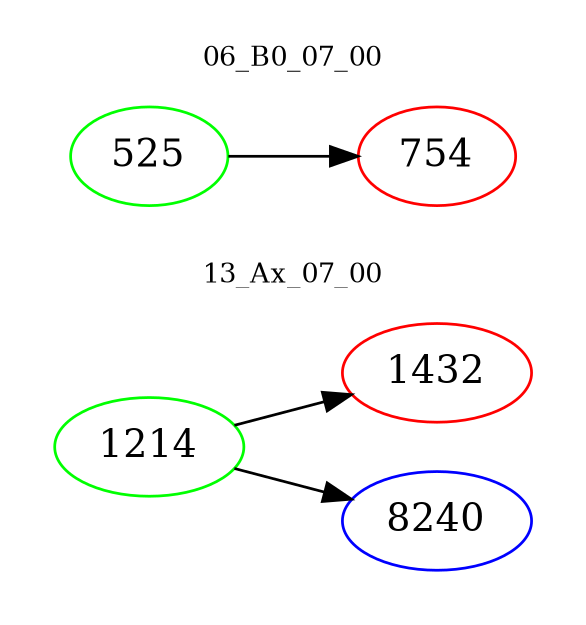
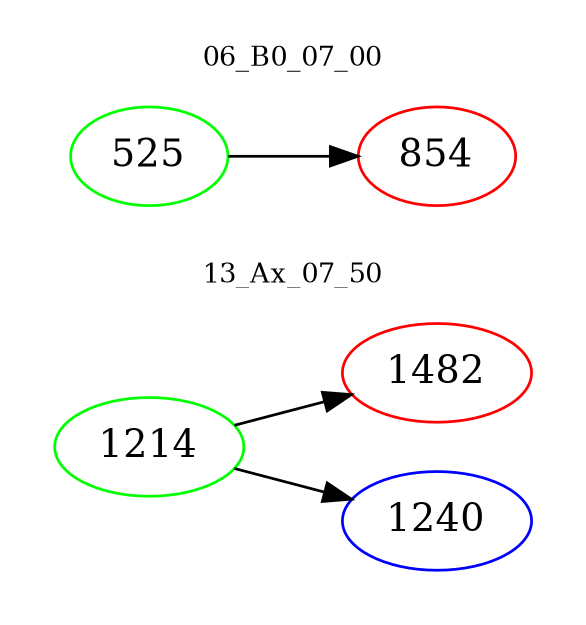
(437, 156) -> (437, 156)
(293, 276) -> (293, 276)
(437, 373) -> (437, 373)
(437, 521) -> (437, 521)
